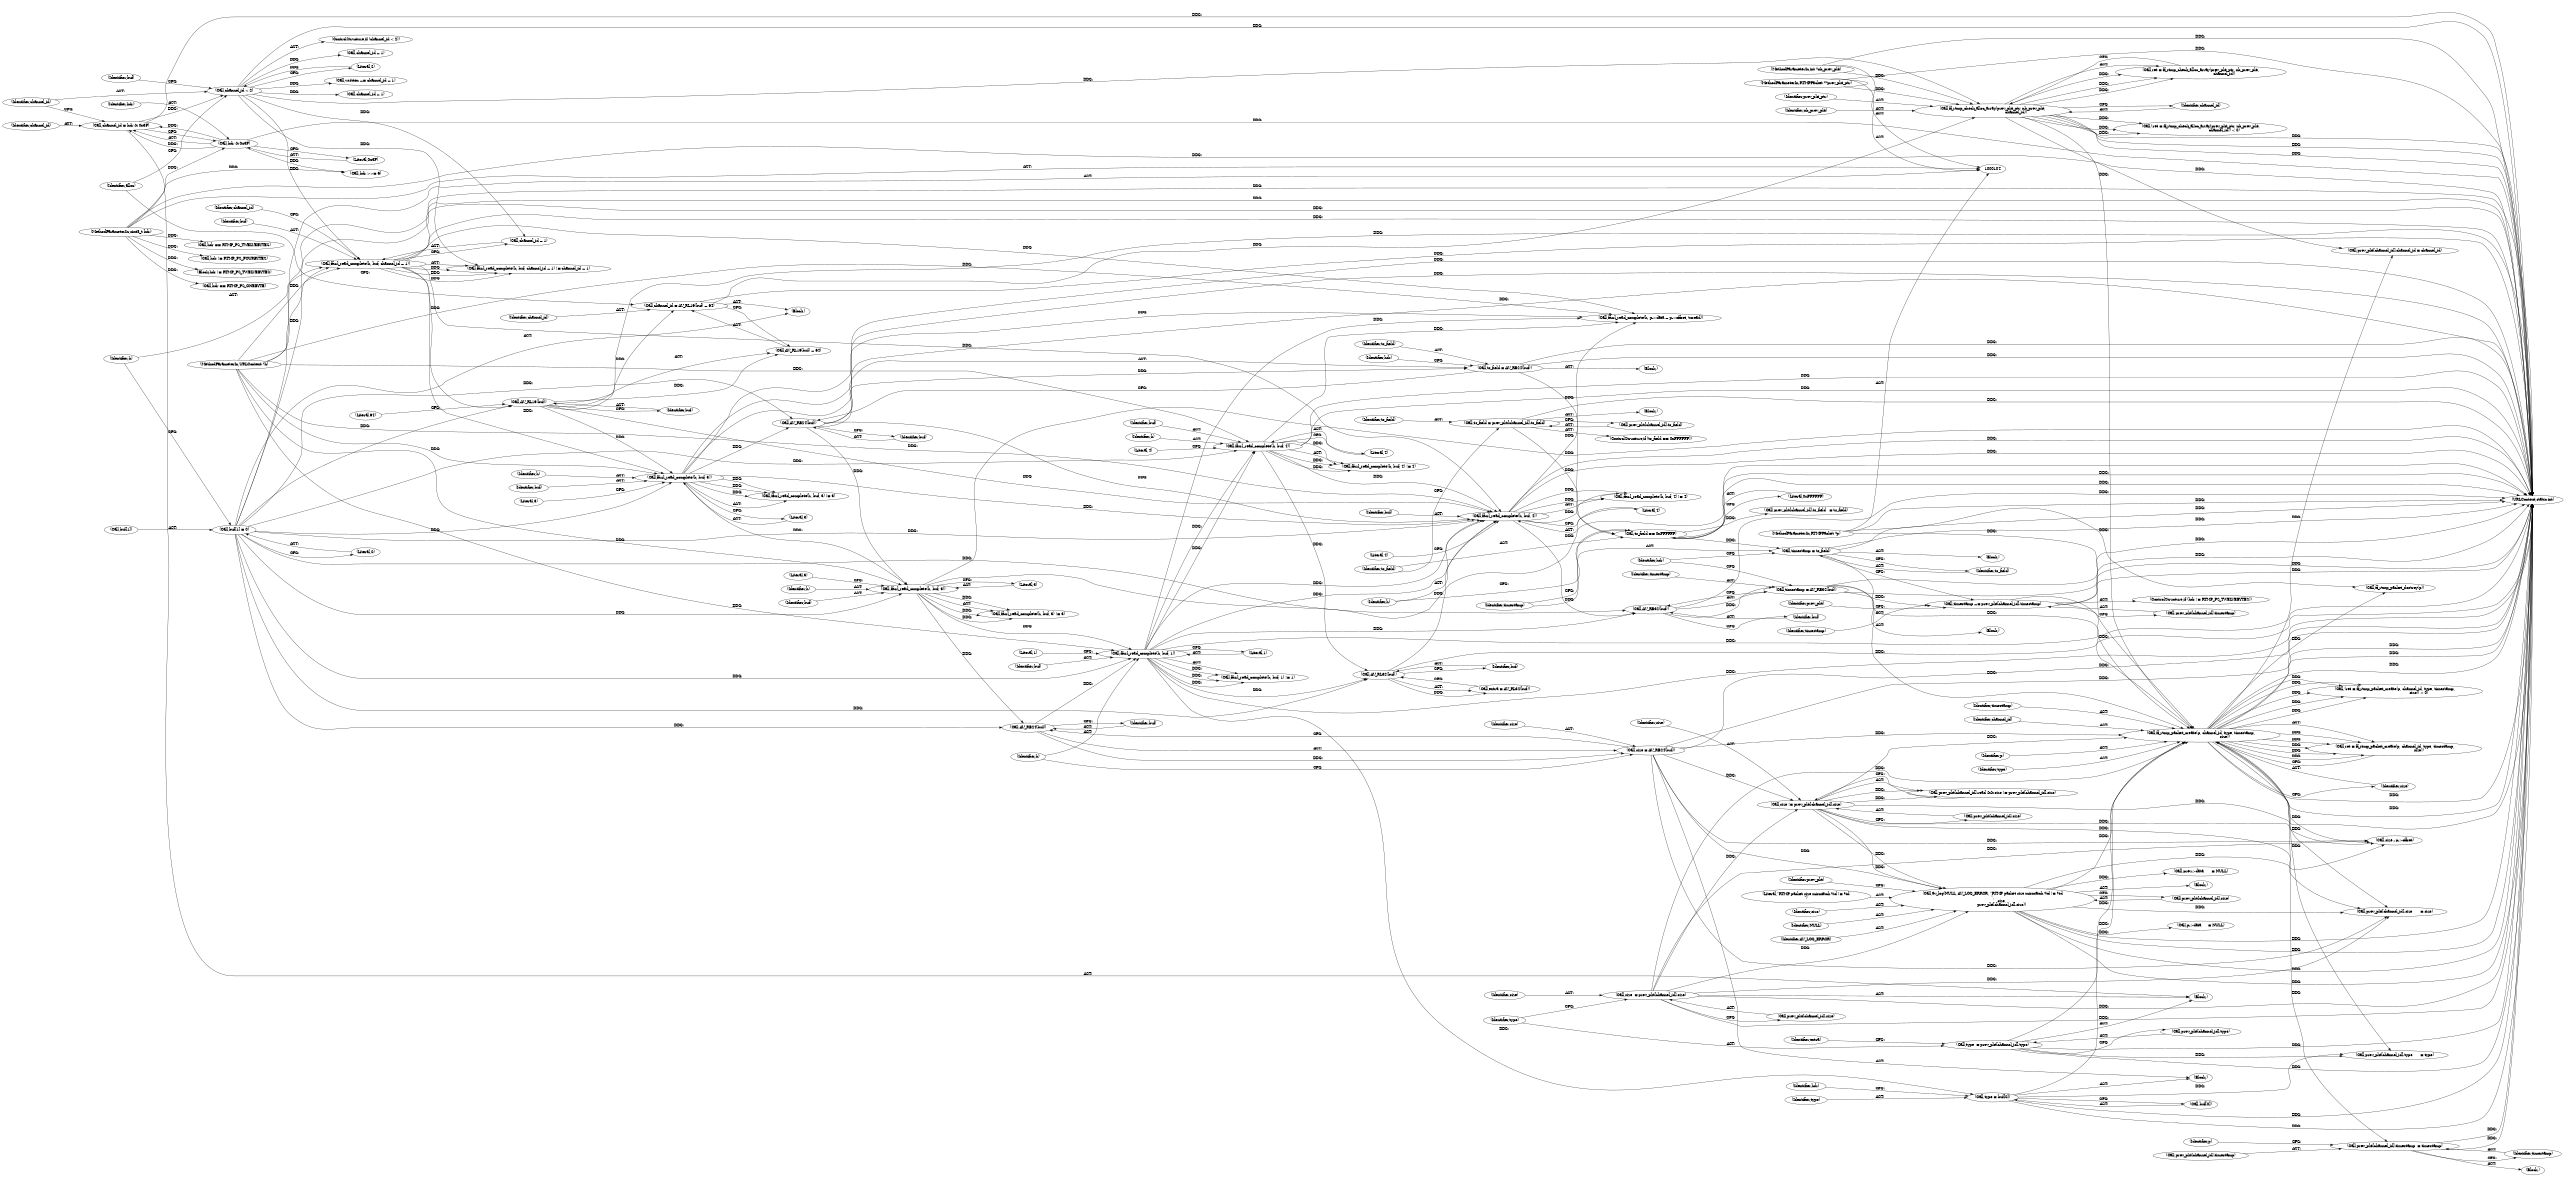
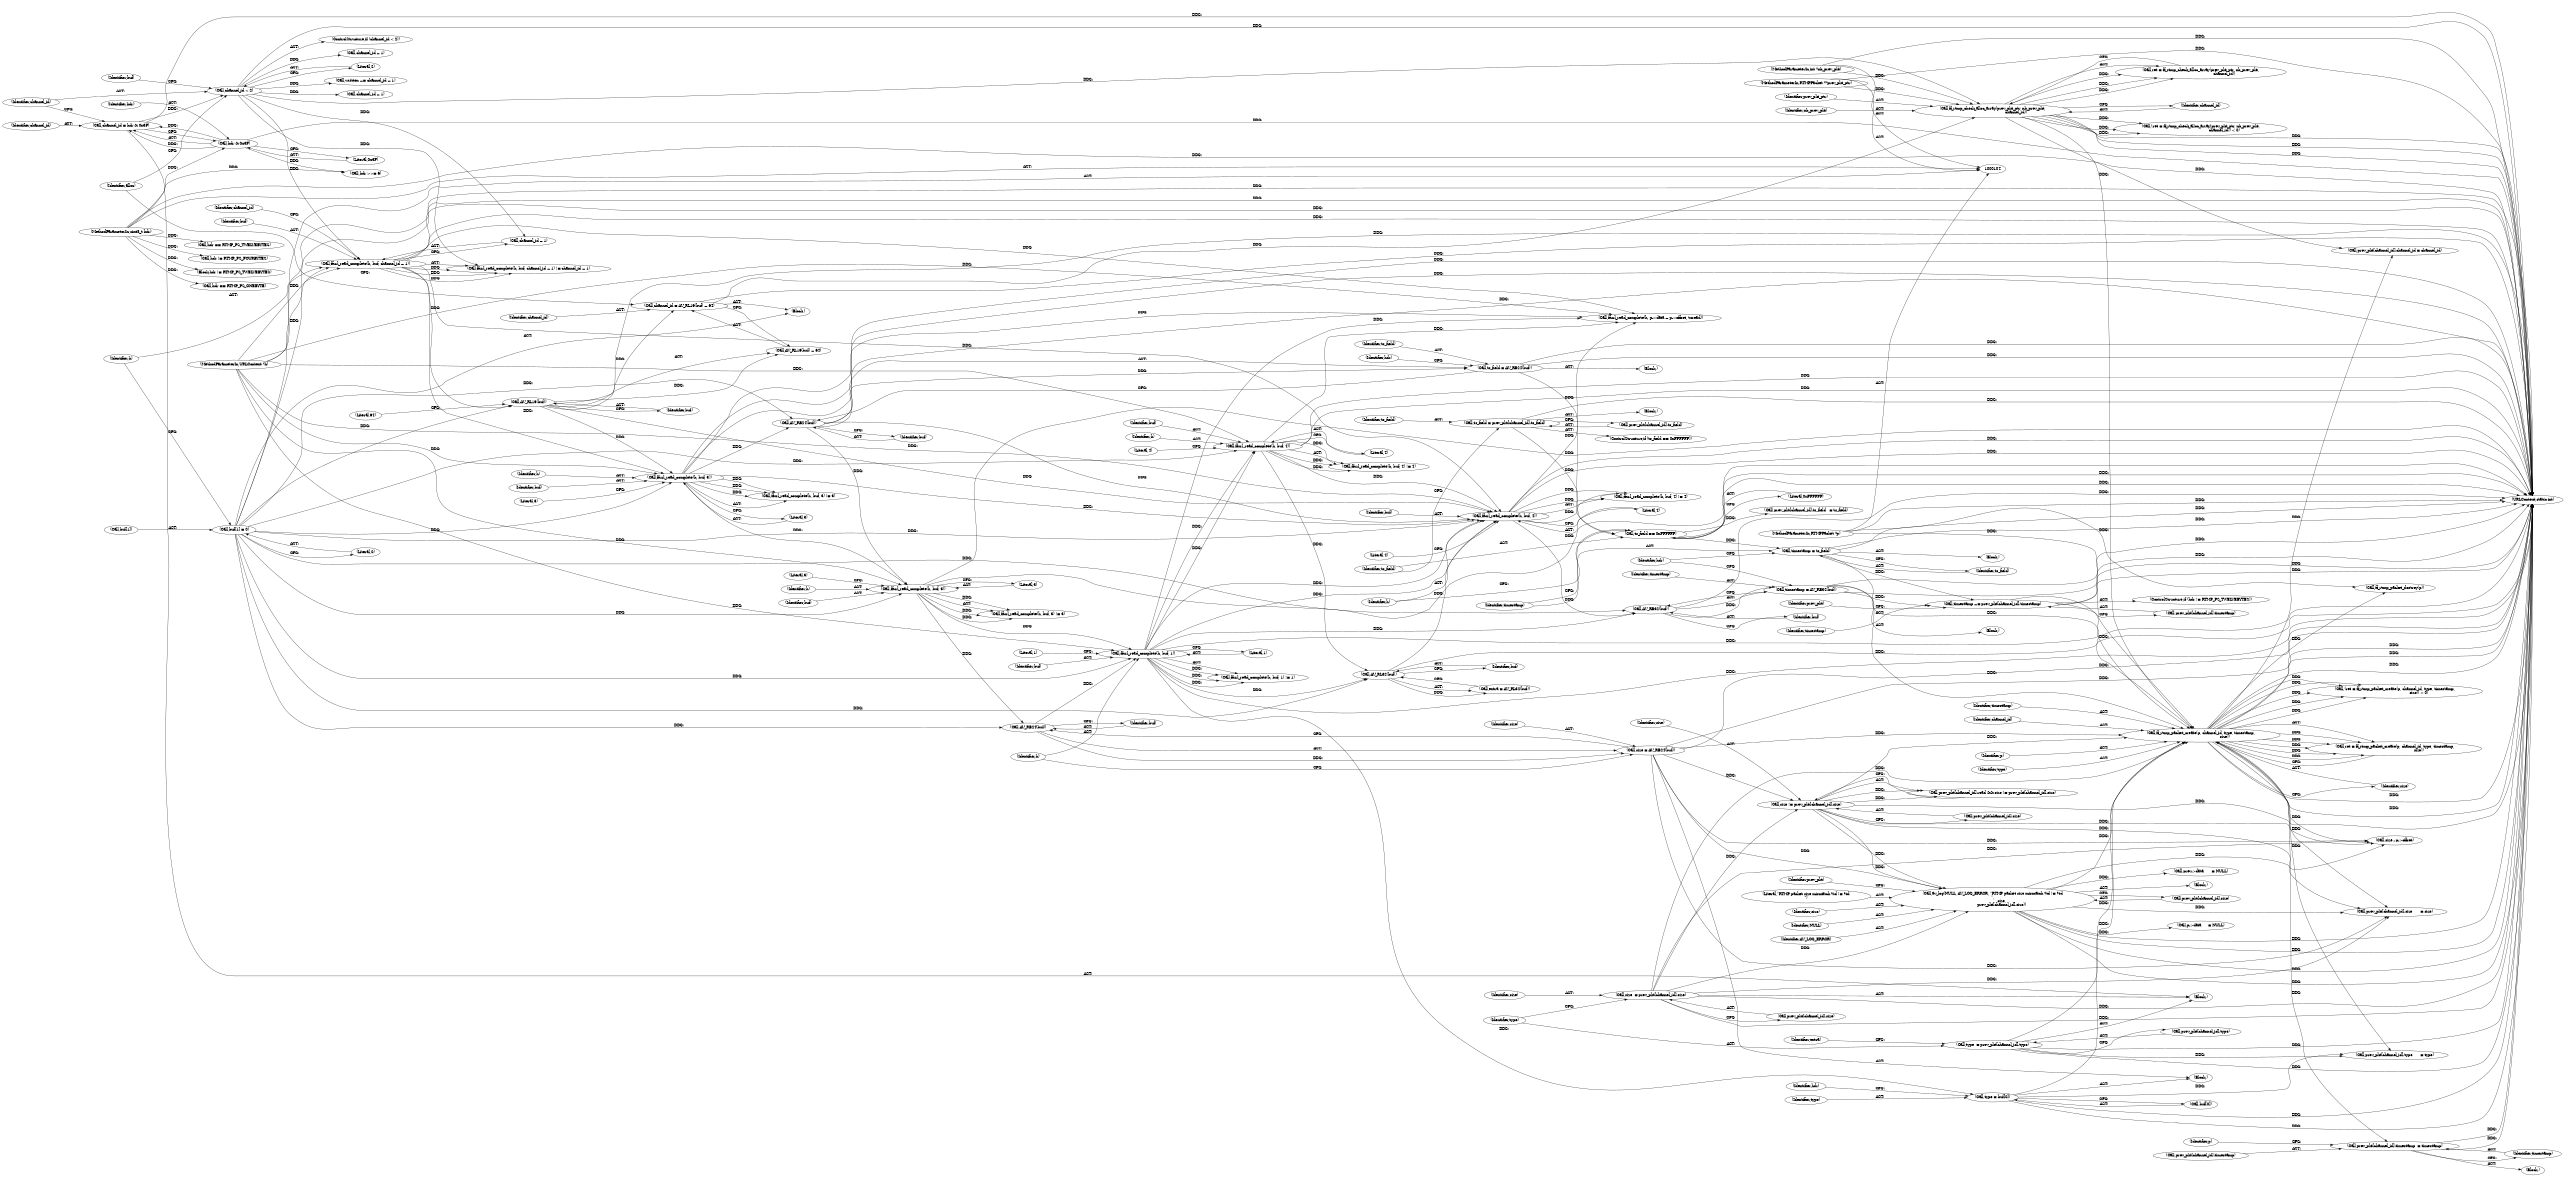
(295, 68) -> (295, 68)
(1881, 572) -> (1881, 572)
